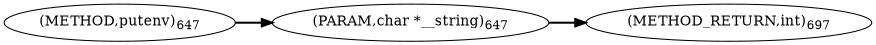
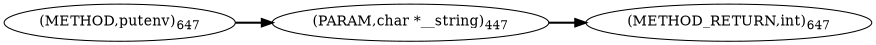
(497, 21) -> (497, 21)
(819, 21) -> (819, 21)
